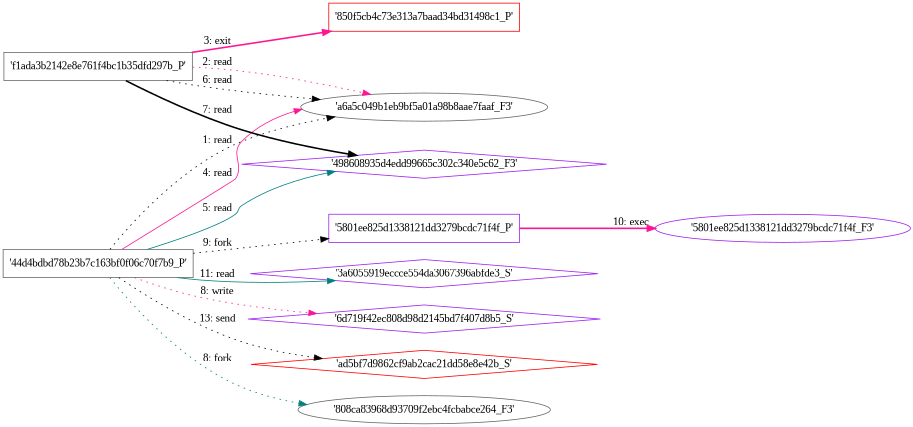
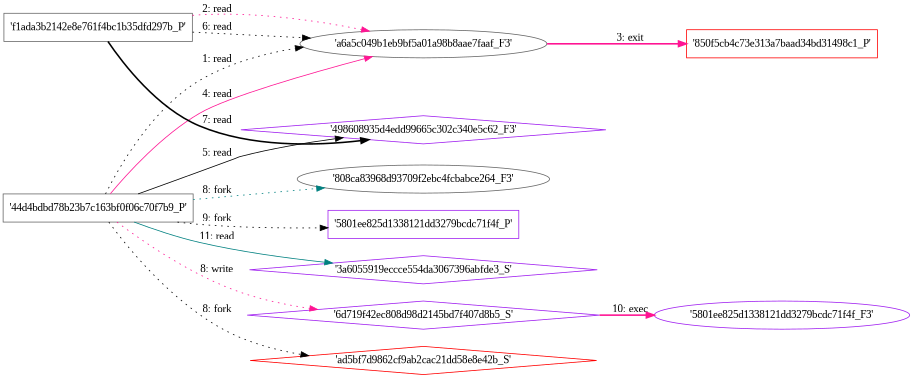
(257, 42) -> (613, 44)
(238, 211) -> (235, 159)
(584, 228) -> (623, 315)
(217, 319) -> (217, 309)
